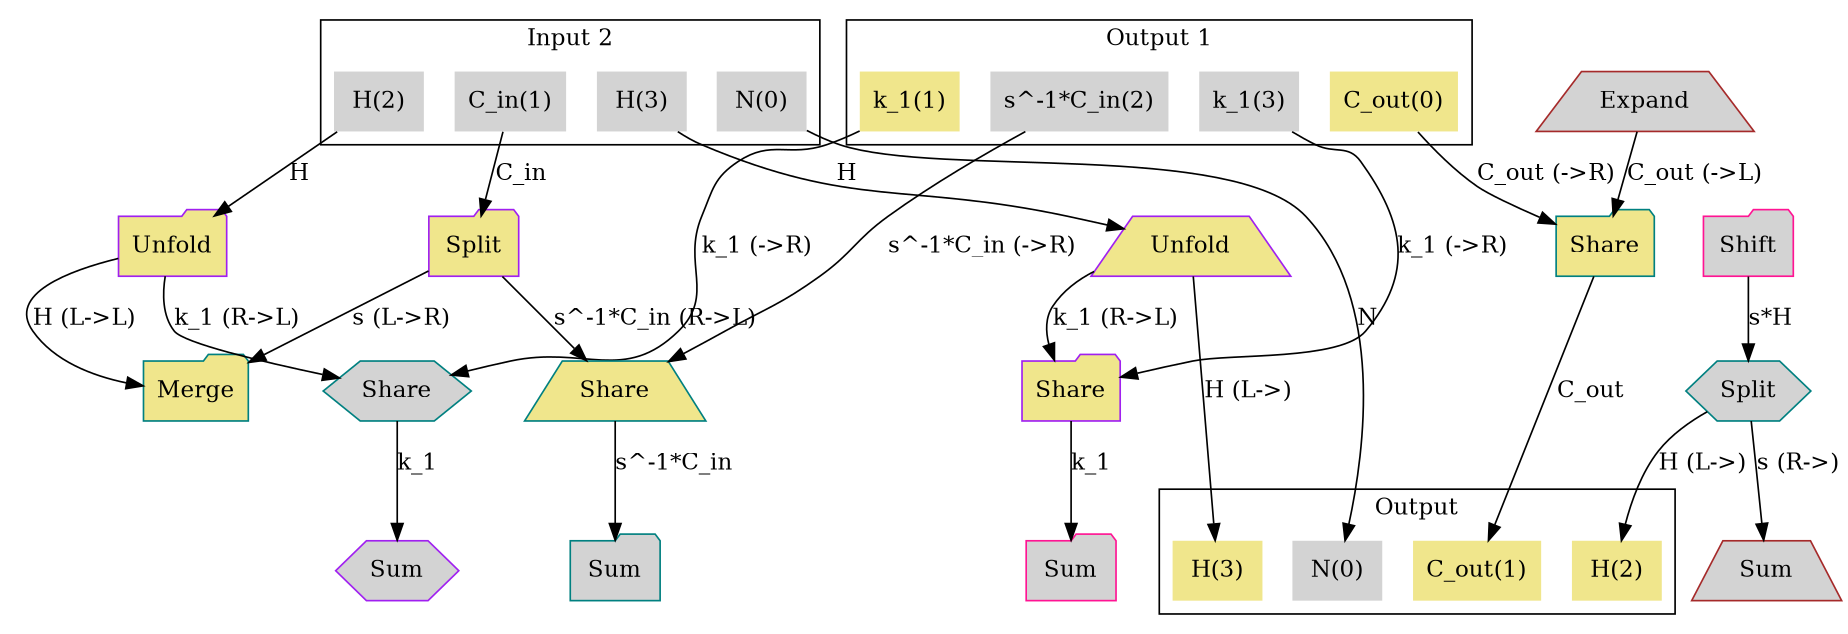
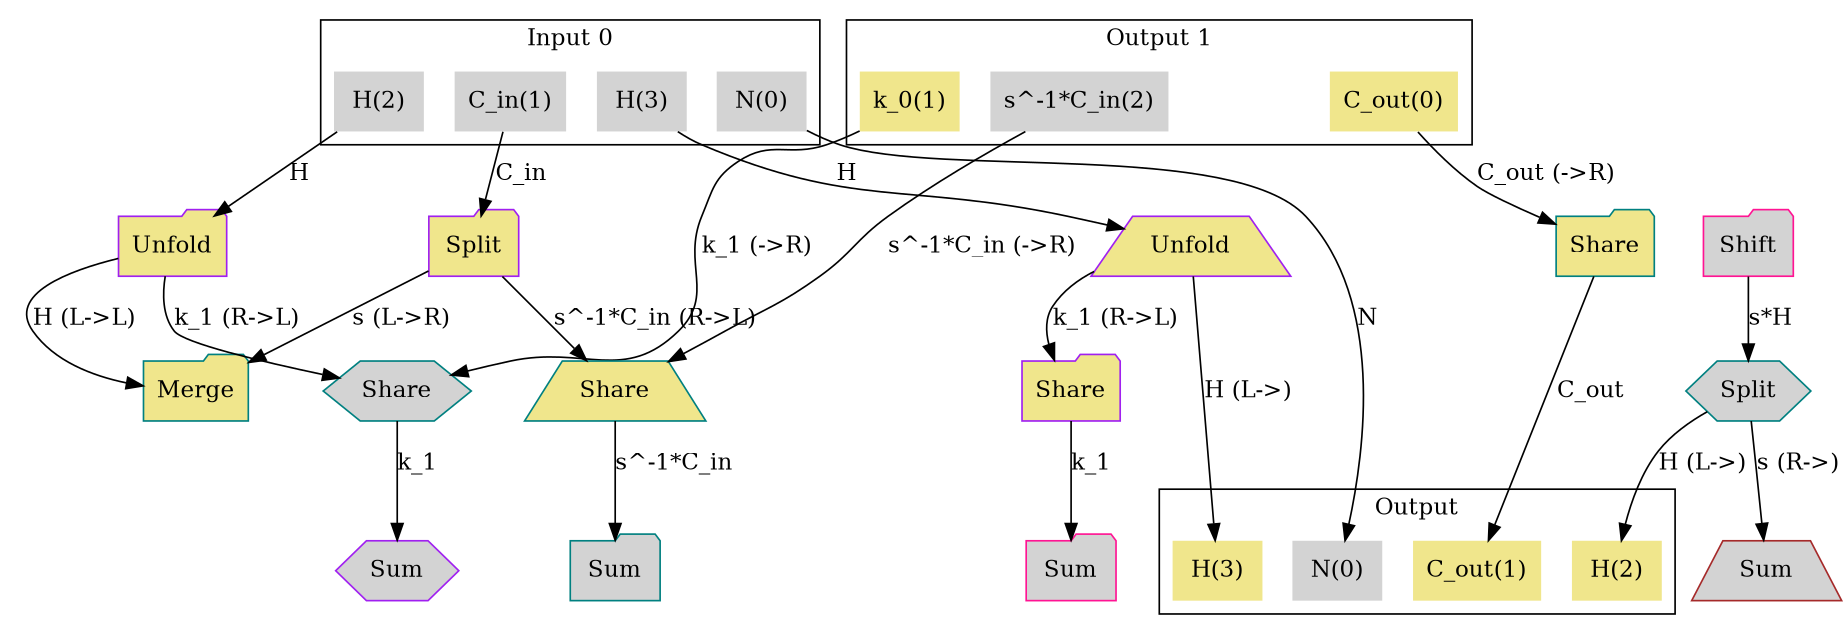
(570, 39) -> (570, 39)
(910, 101) -> (910, 101)
(1249, 101) -> none
(1645, 101) -> none
